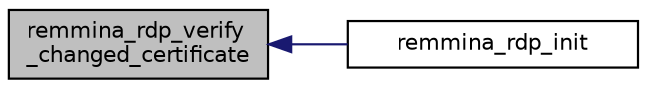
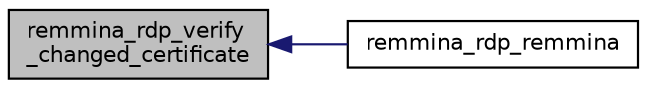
(493, 44) -> (493, 44)
